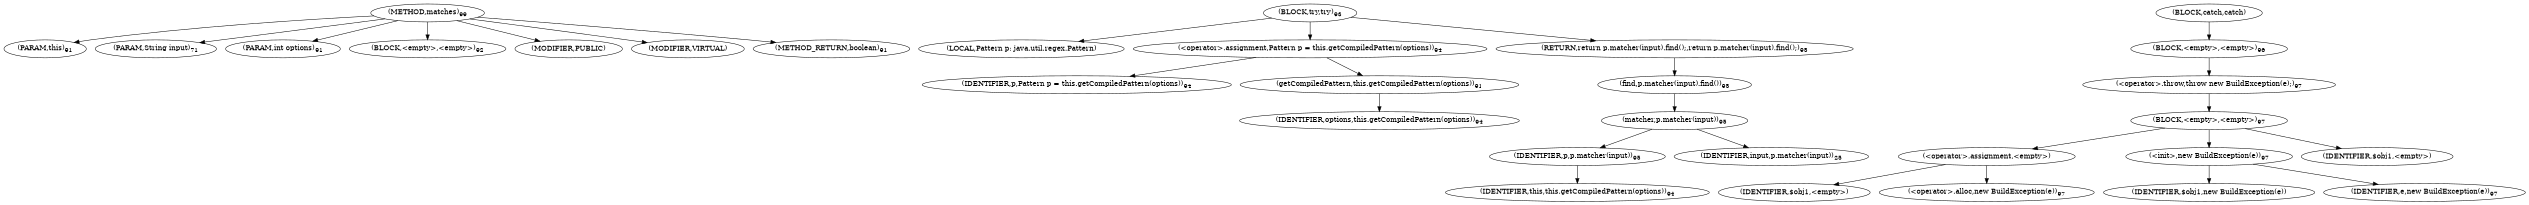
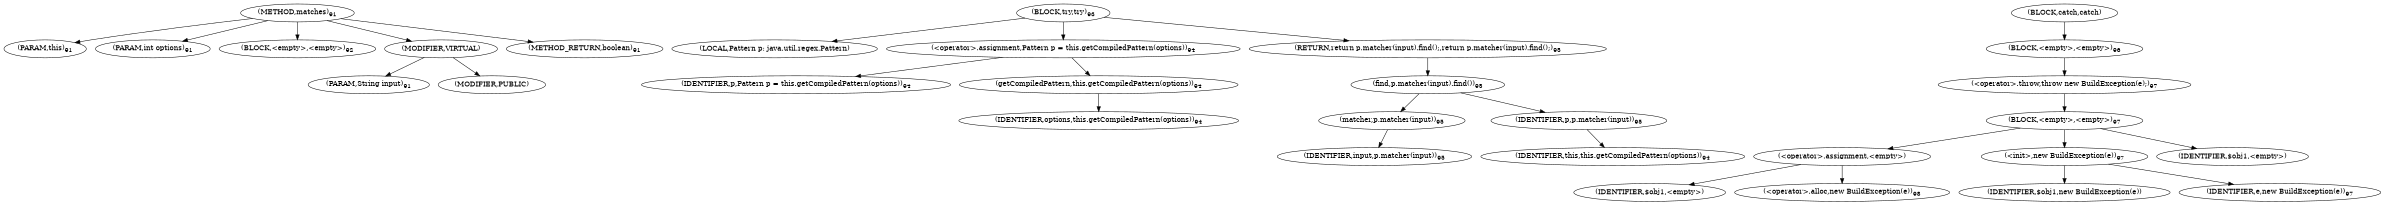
(463, 12) -> (333, 12)
(295, 30) -> (407, 66)
(496, 30) -> (464, 65)
(194, 48) -> (407, 84)
(1479, 84) -> (1198, 84)
(1628, 138) -> (1500, 102)
(1838, 156) -> (1441, 156)
(2062, 192) -> (1917, 192)
